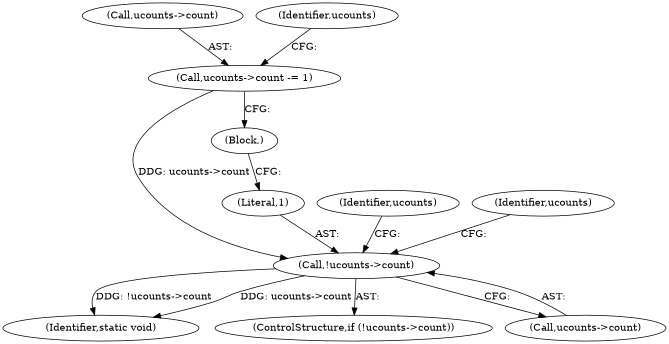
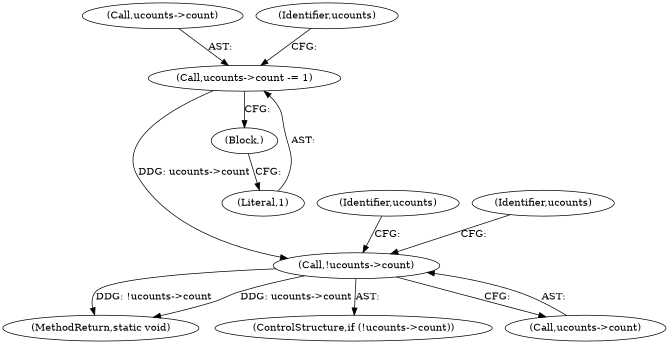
(306, 232) -> (288, 143)
(101, 328) -> (101, 328)
